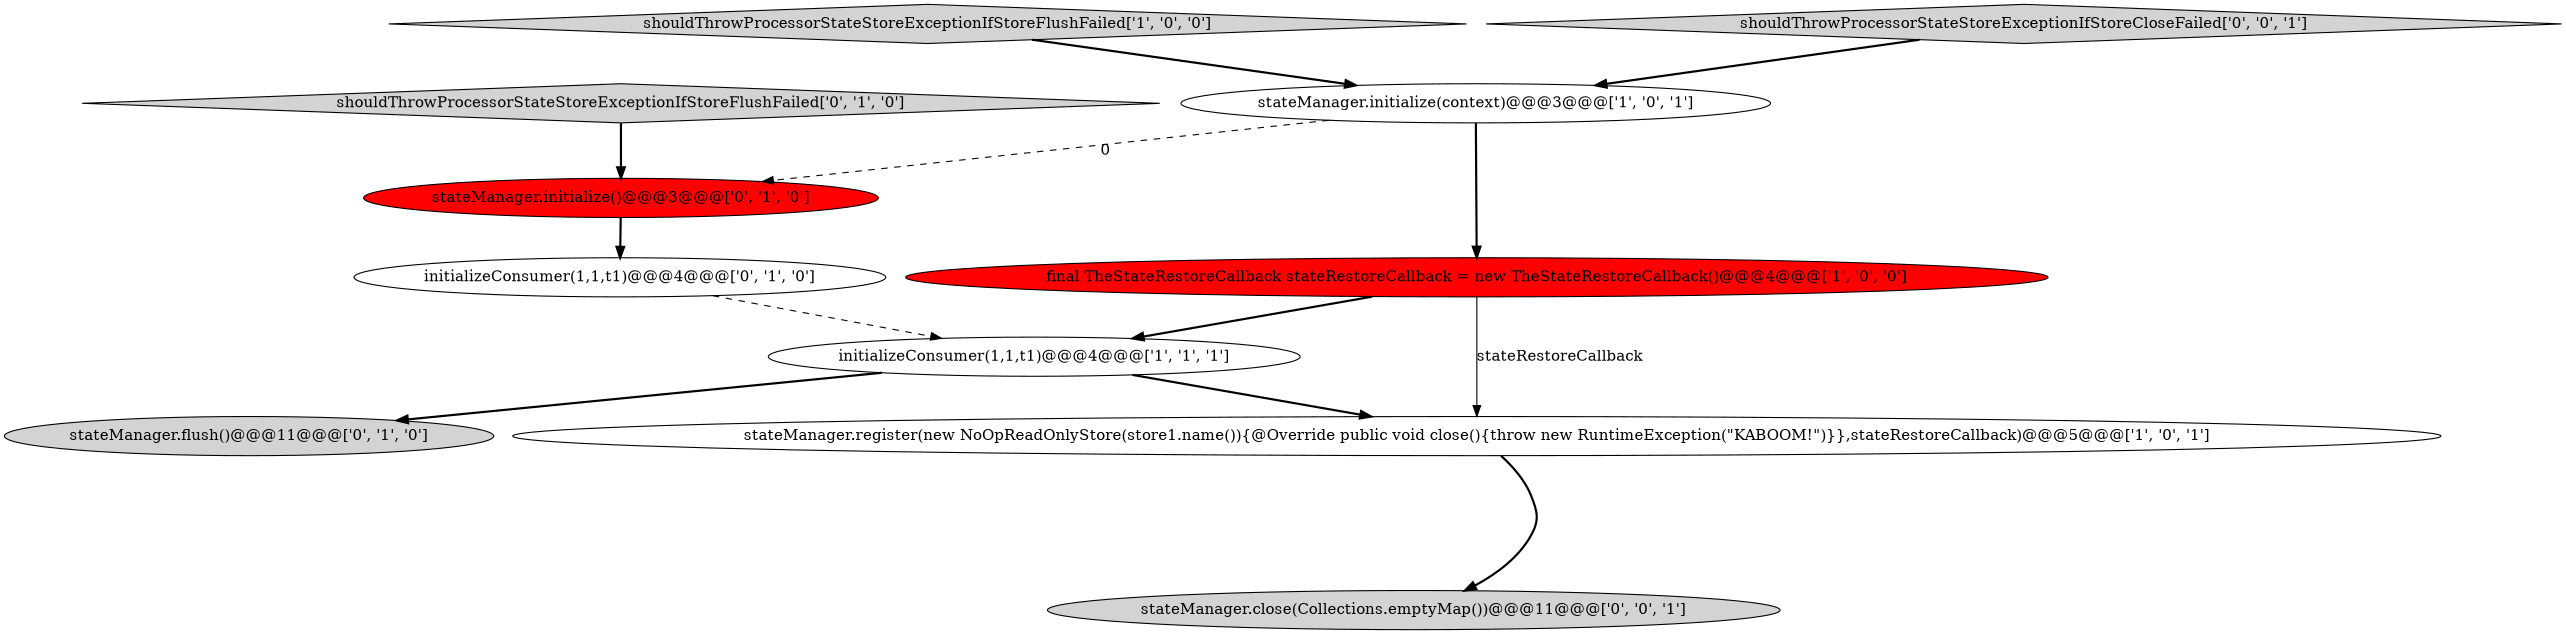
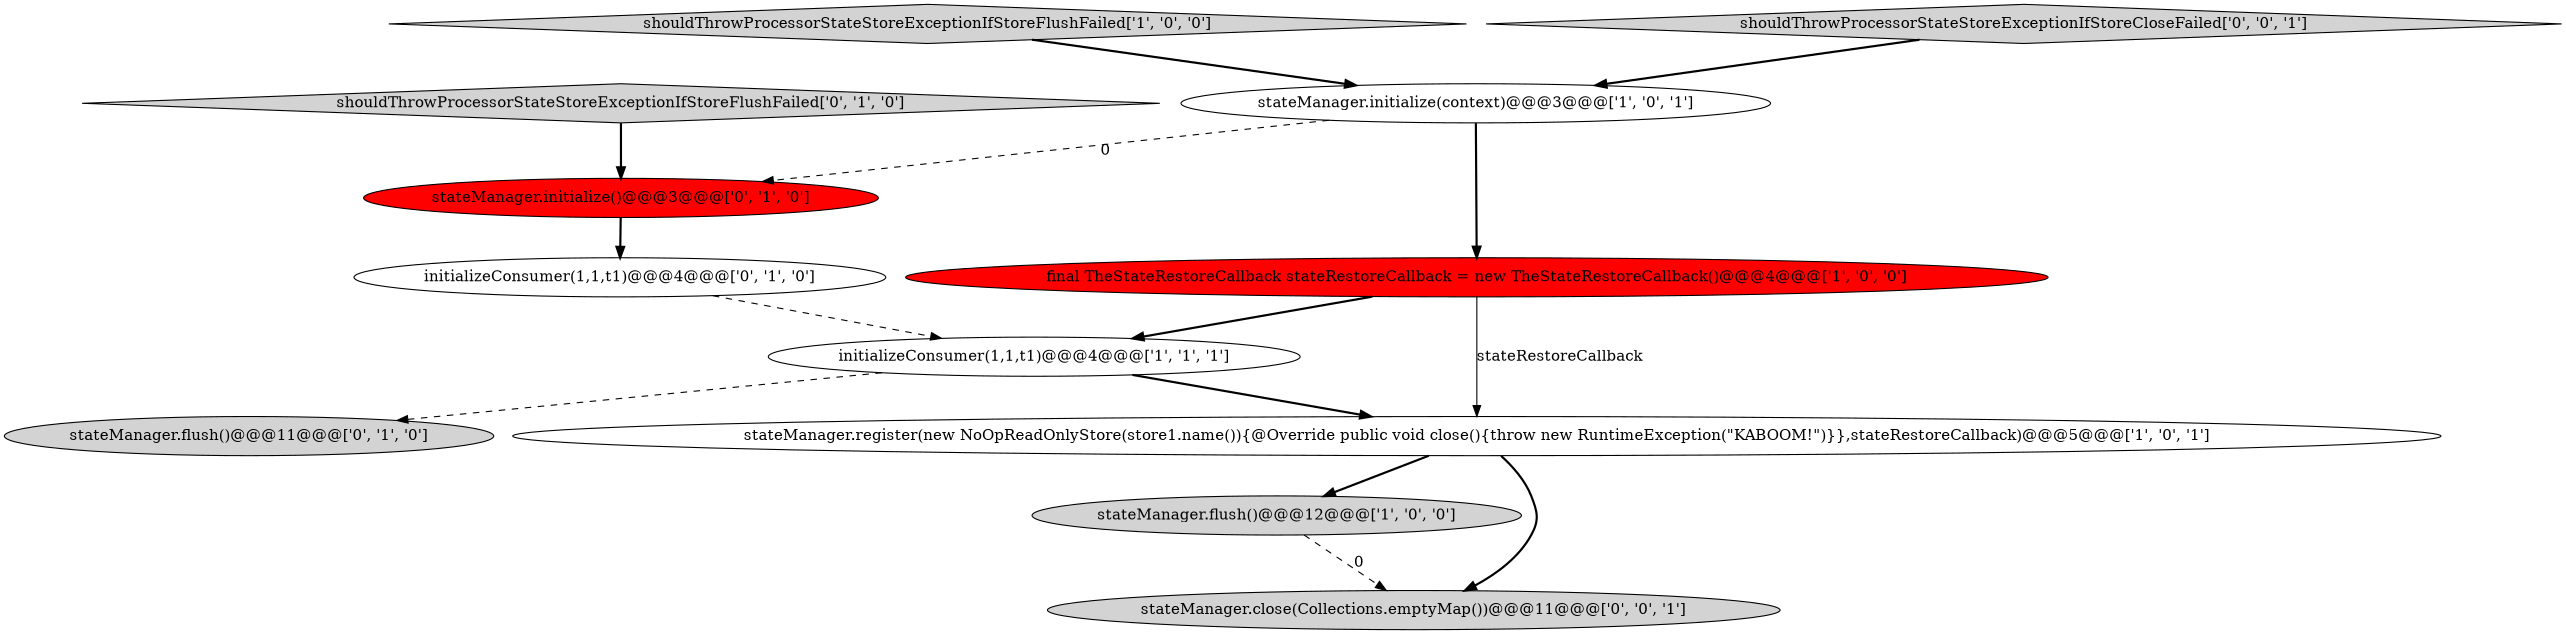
(645, 396) -> (645, 396)
none -> (1277, 515)
